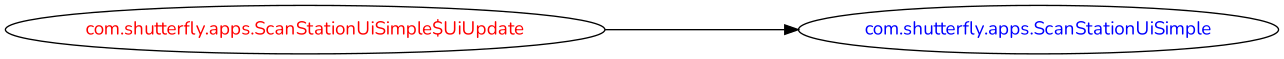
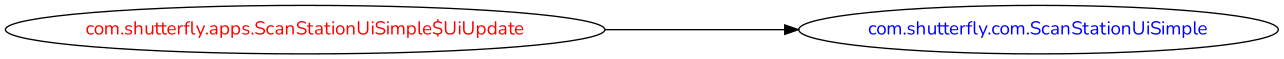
(1039, 30) -> (1039, 30)
